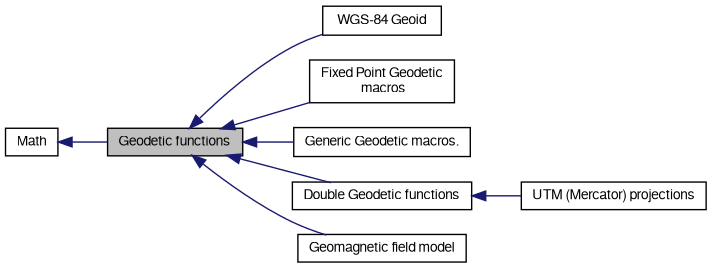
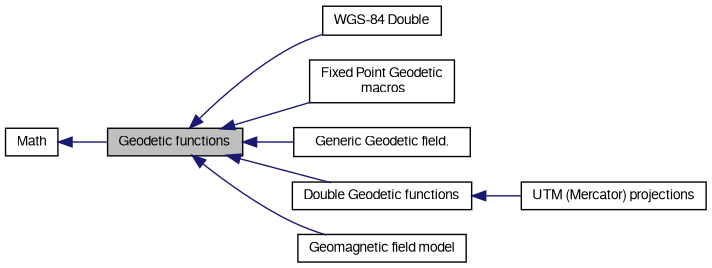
(382, 21) -> (382, 21)
(382, 142) -> (382, 142)
